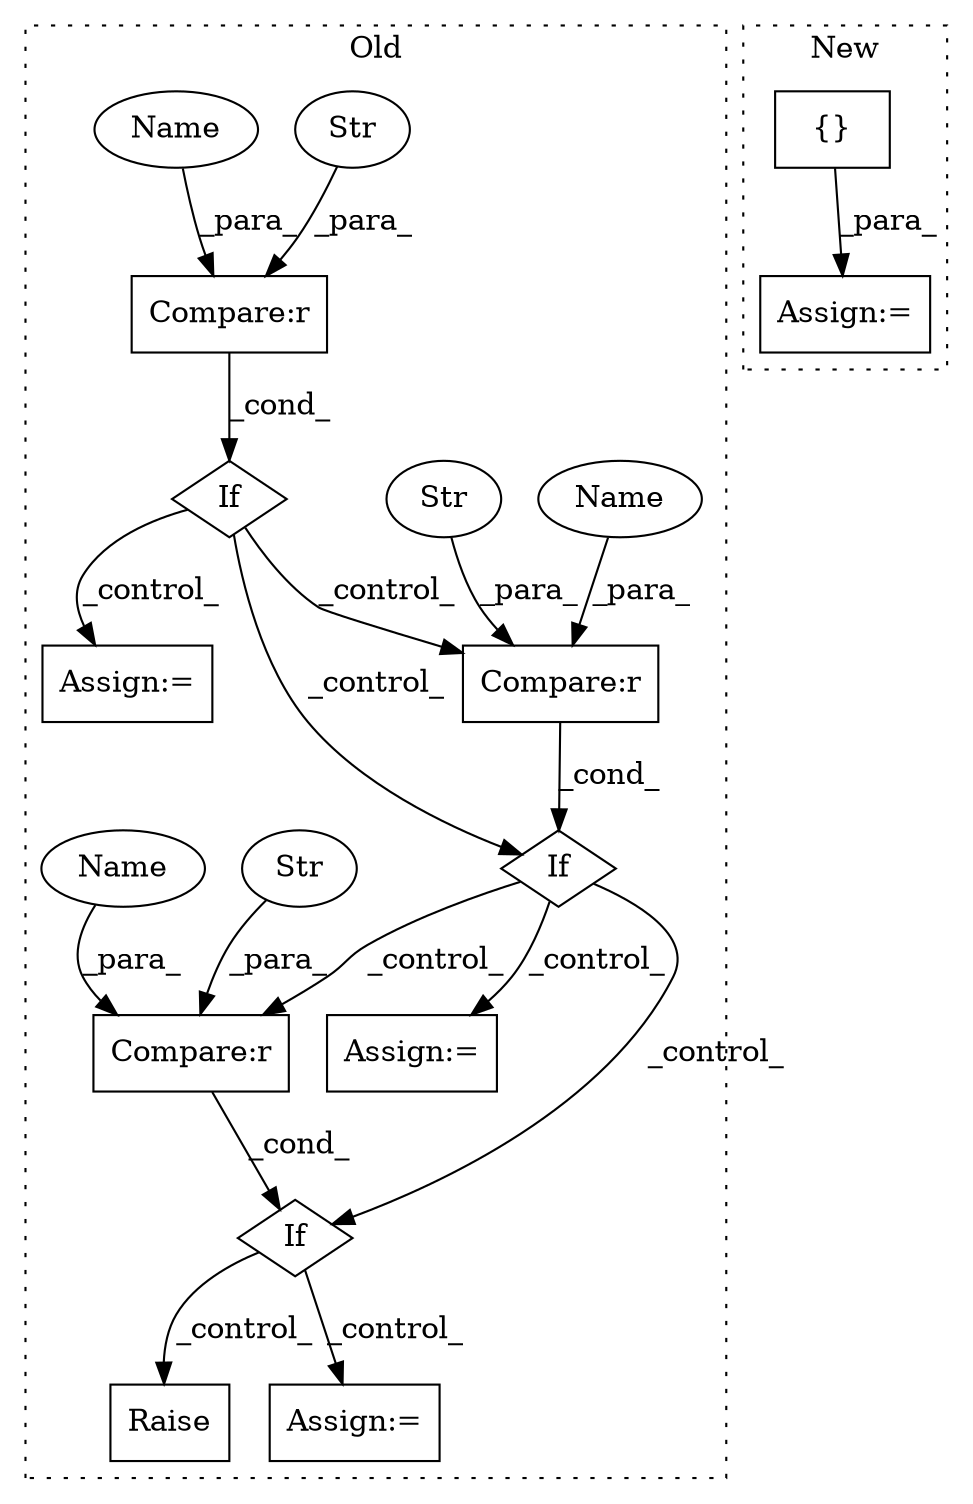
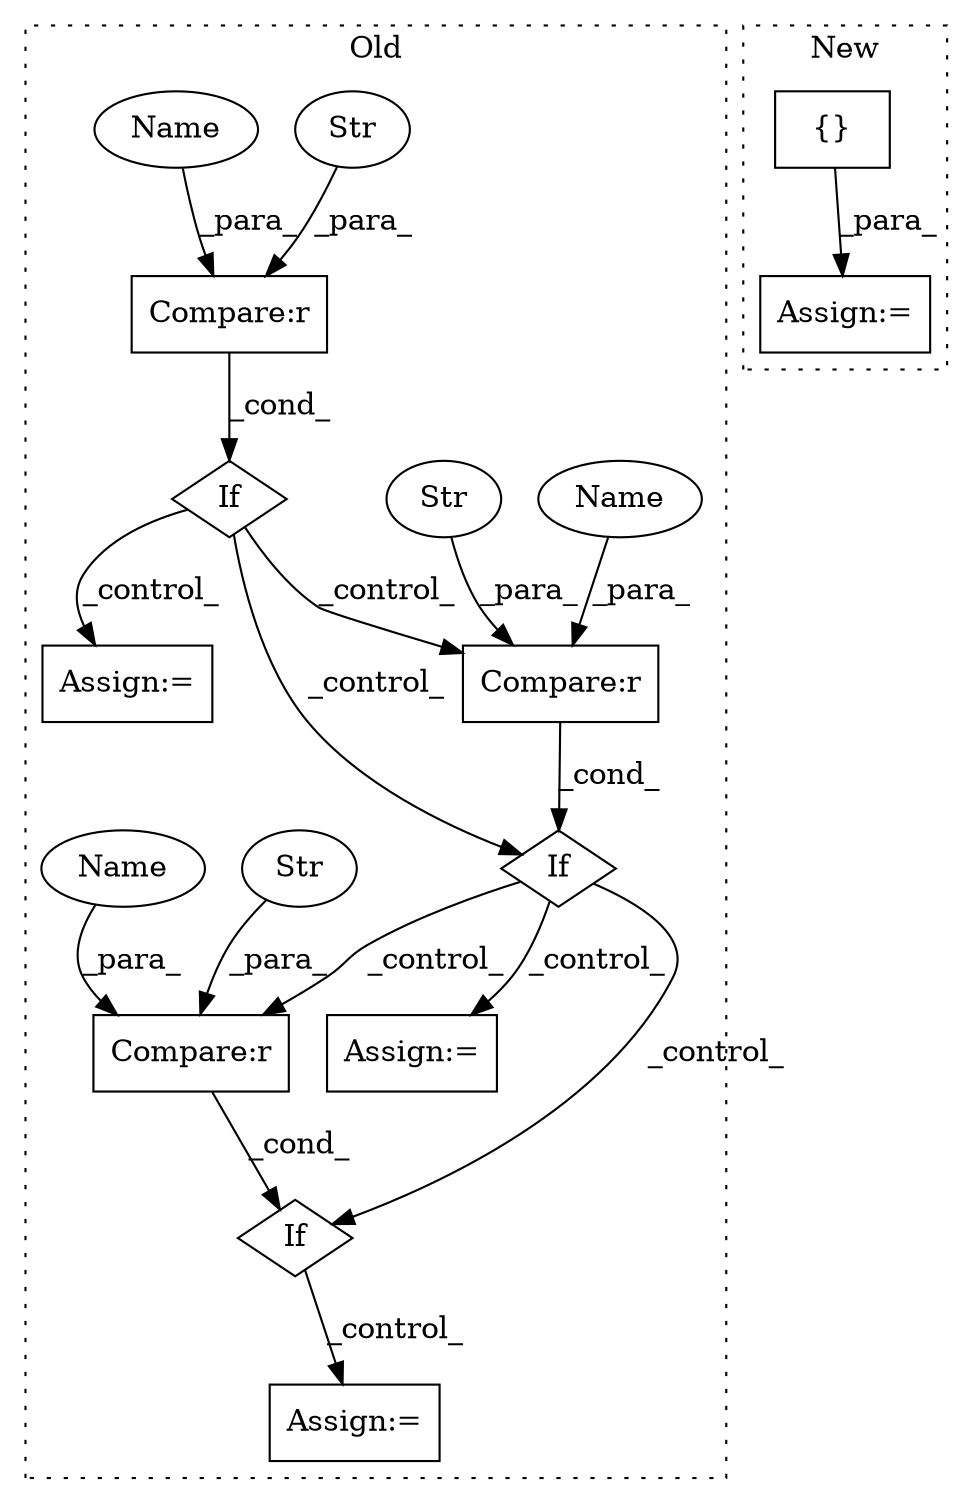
(170, 1423) -> none
